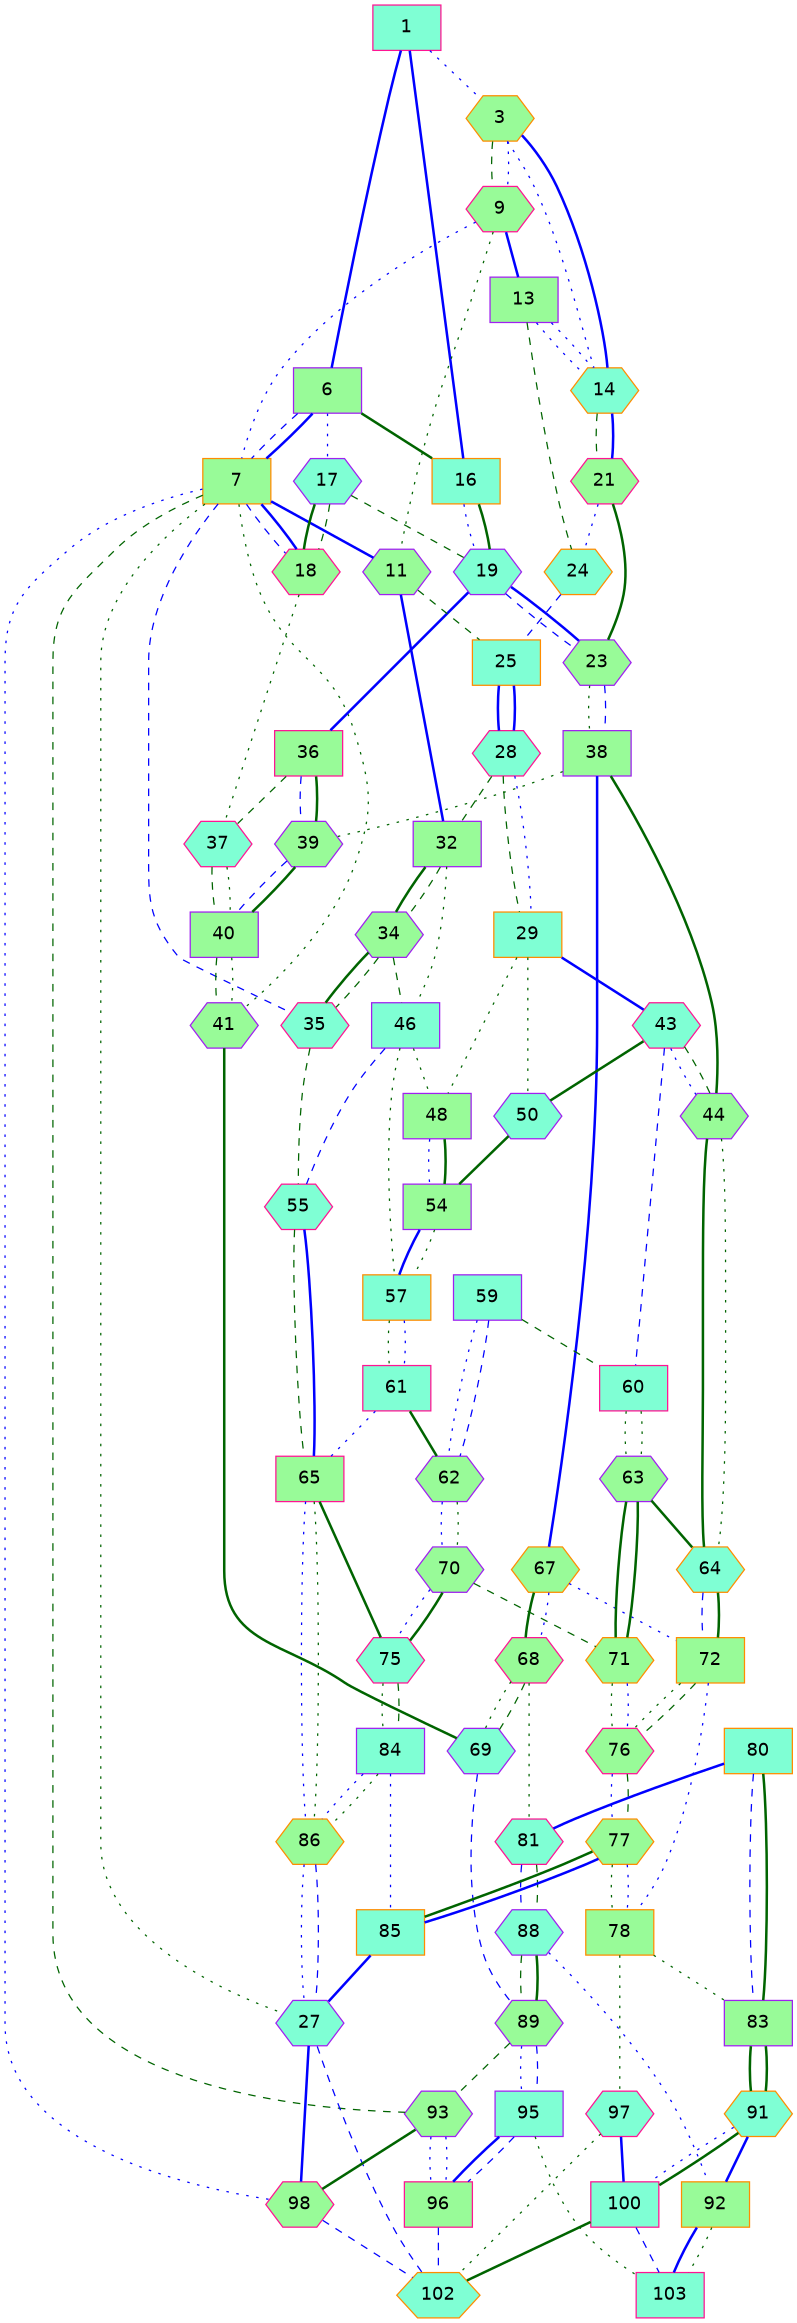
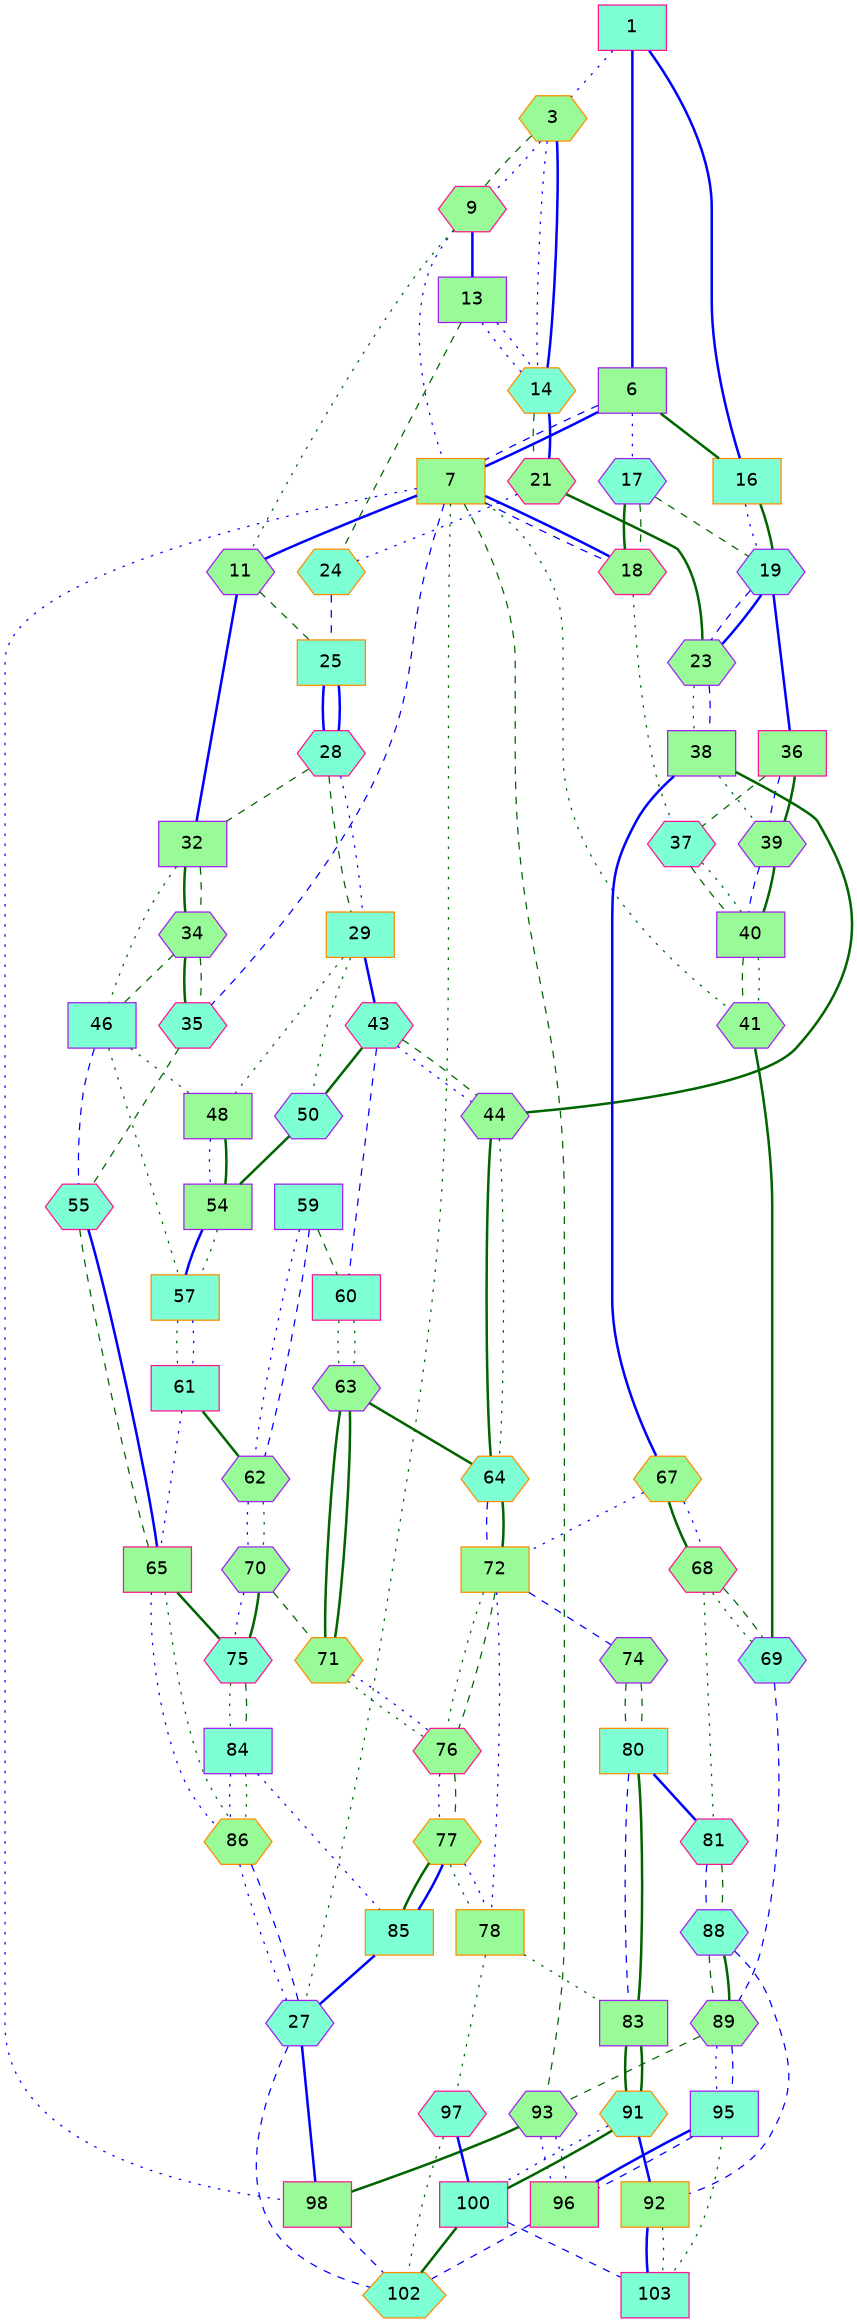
none -> (634, 1660)
(642, 2058) -> (788, 2089)
(300, 2205) -> (317, 2205)
